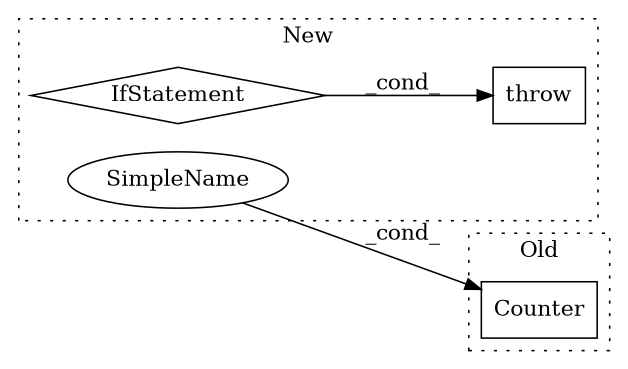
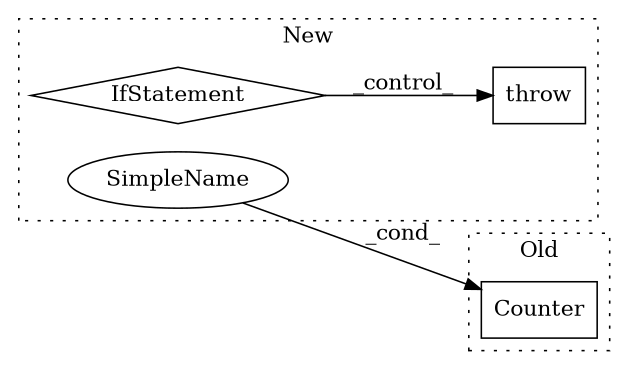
(403, 84) -> (403, 84)
